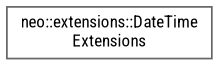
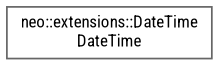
(109, 33) -> (109, 33)
